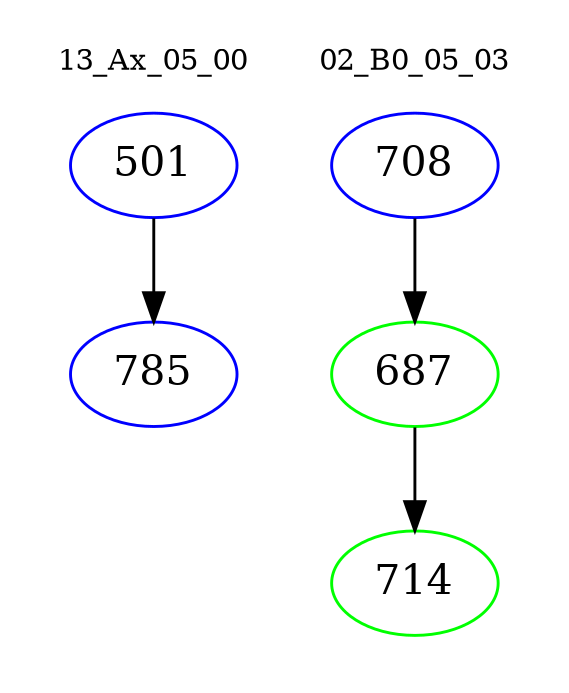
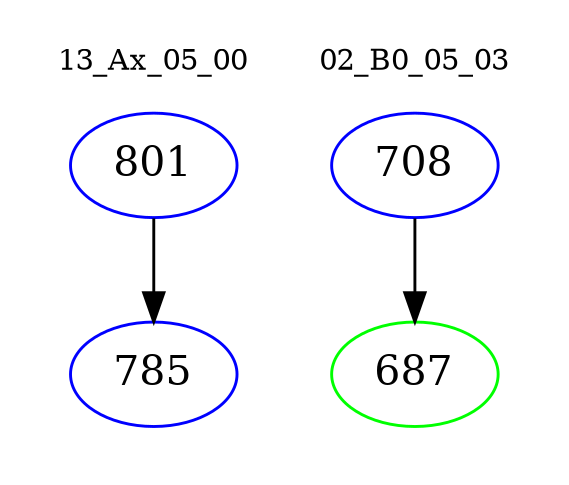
(154, 165) -> (154, 165)
(415, 583) -> none
